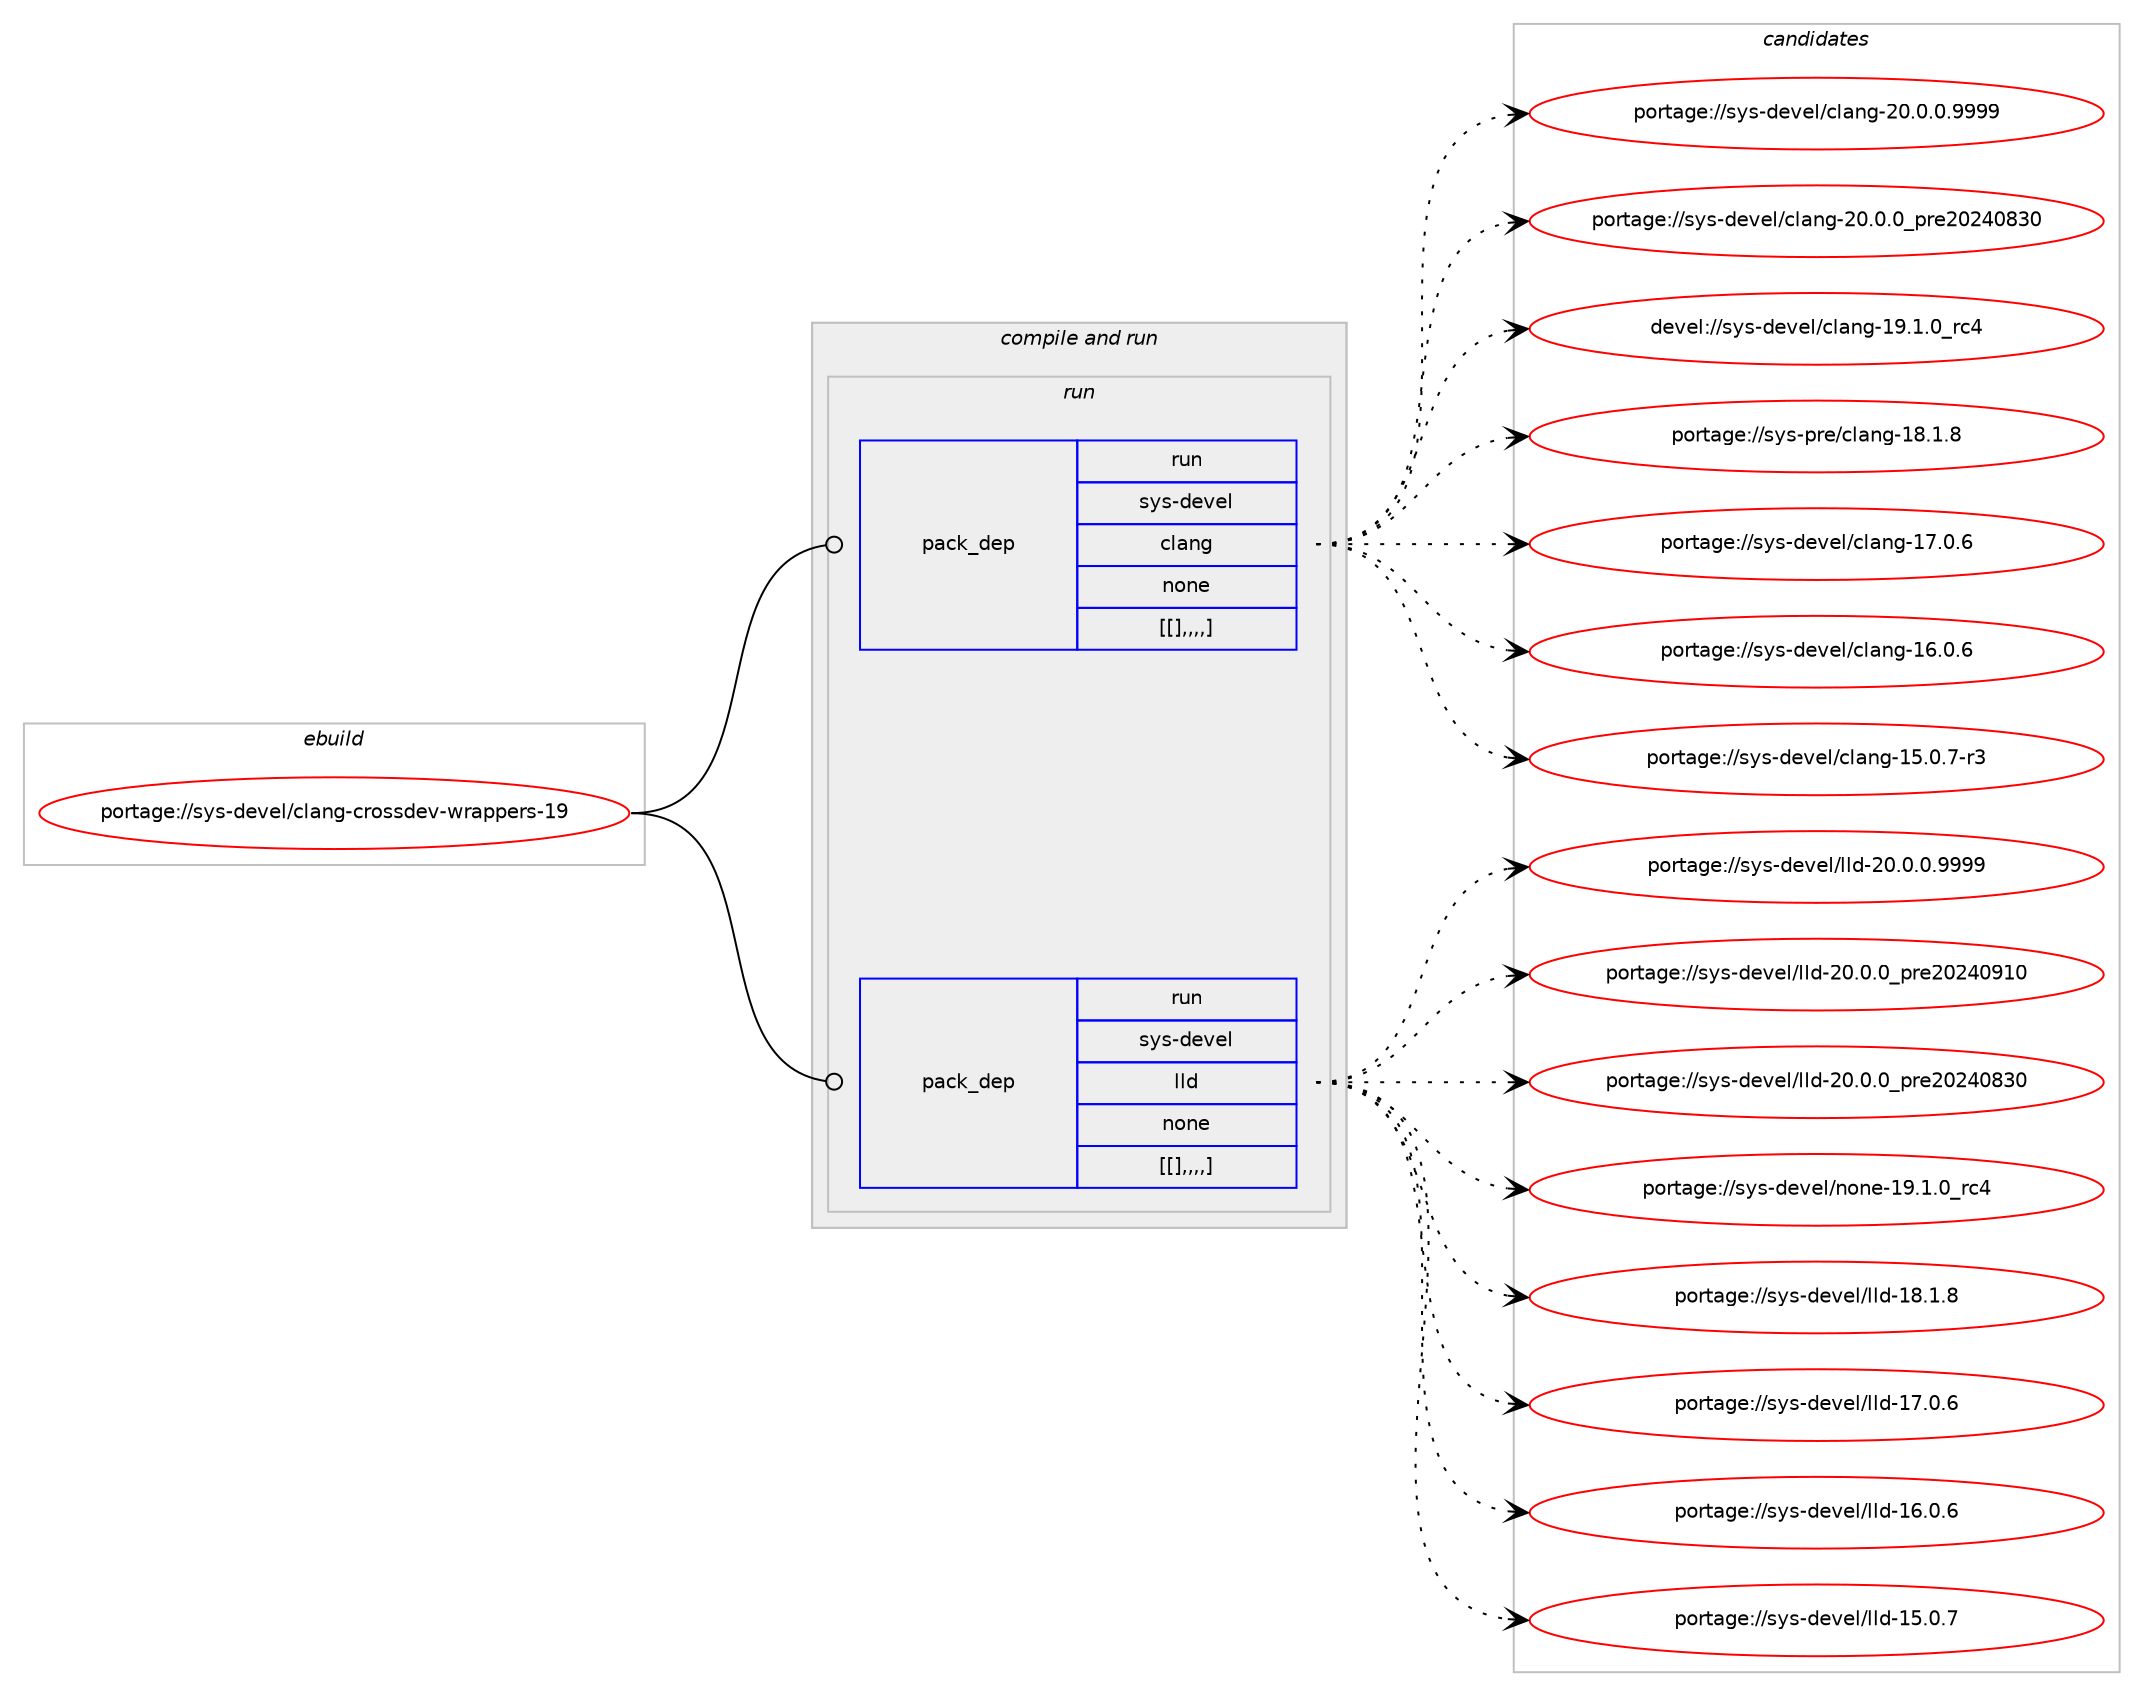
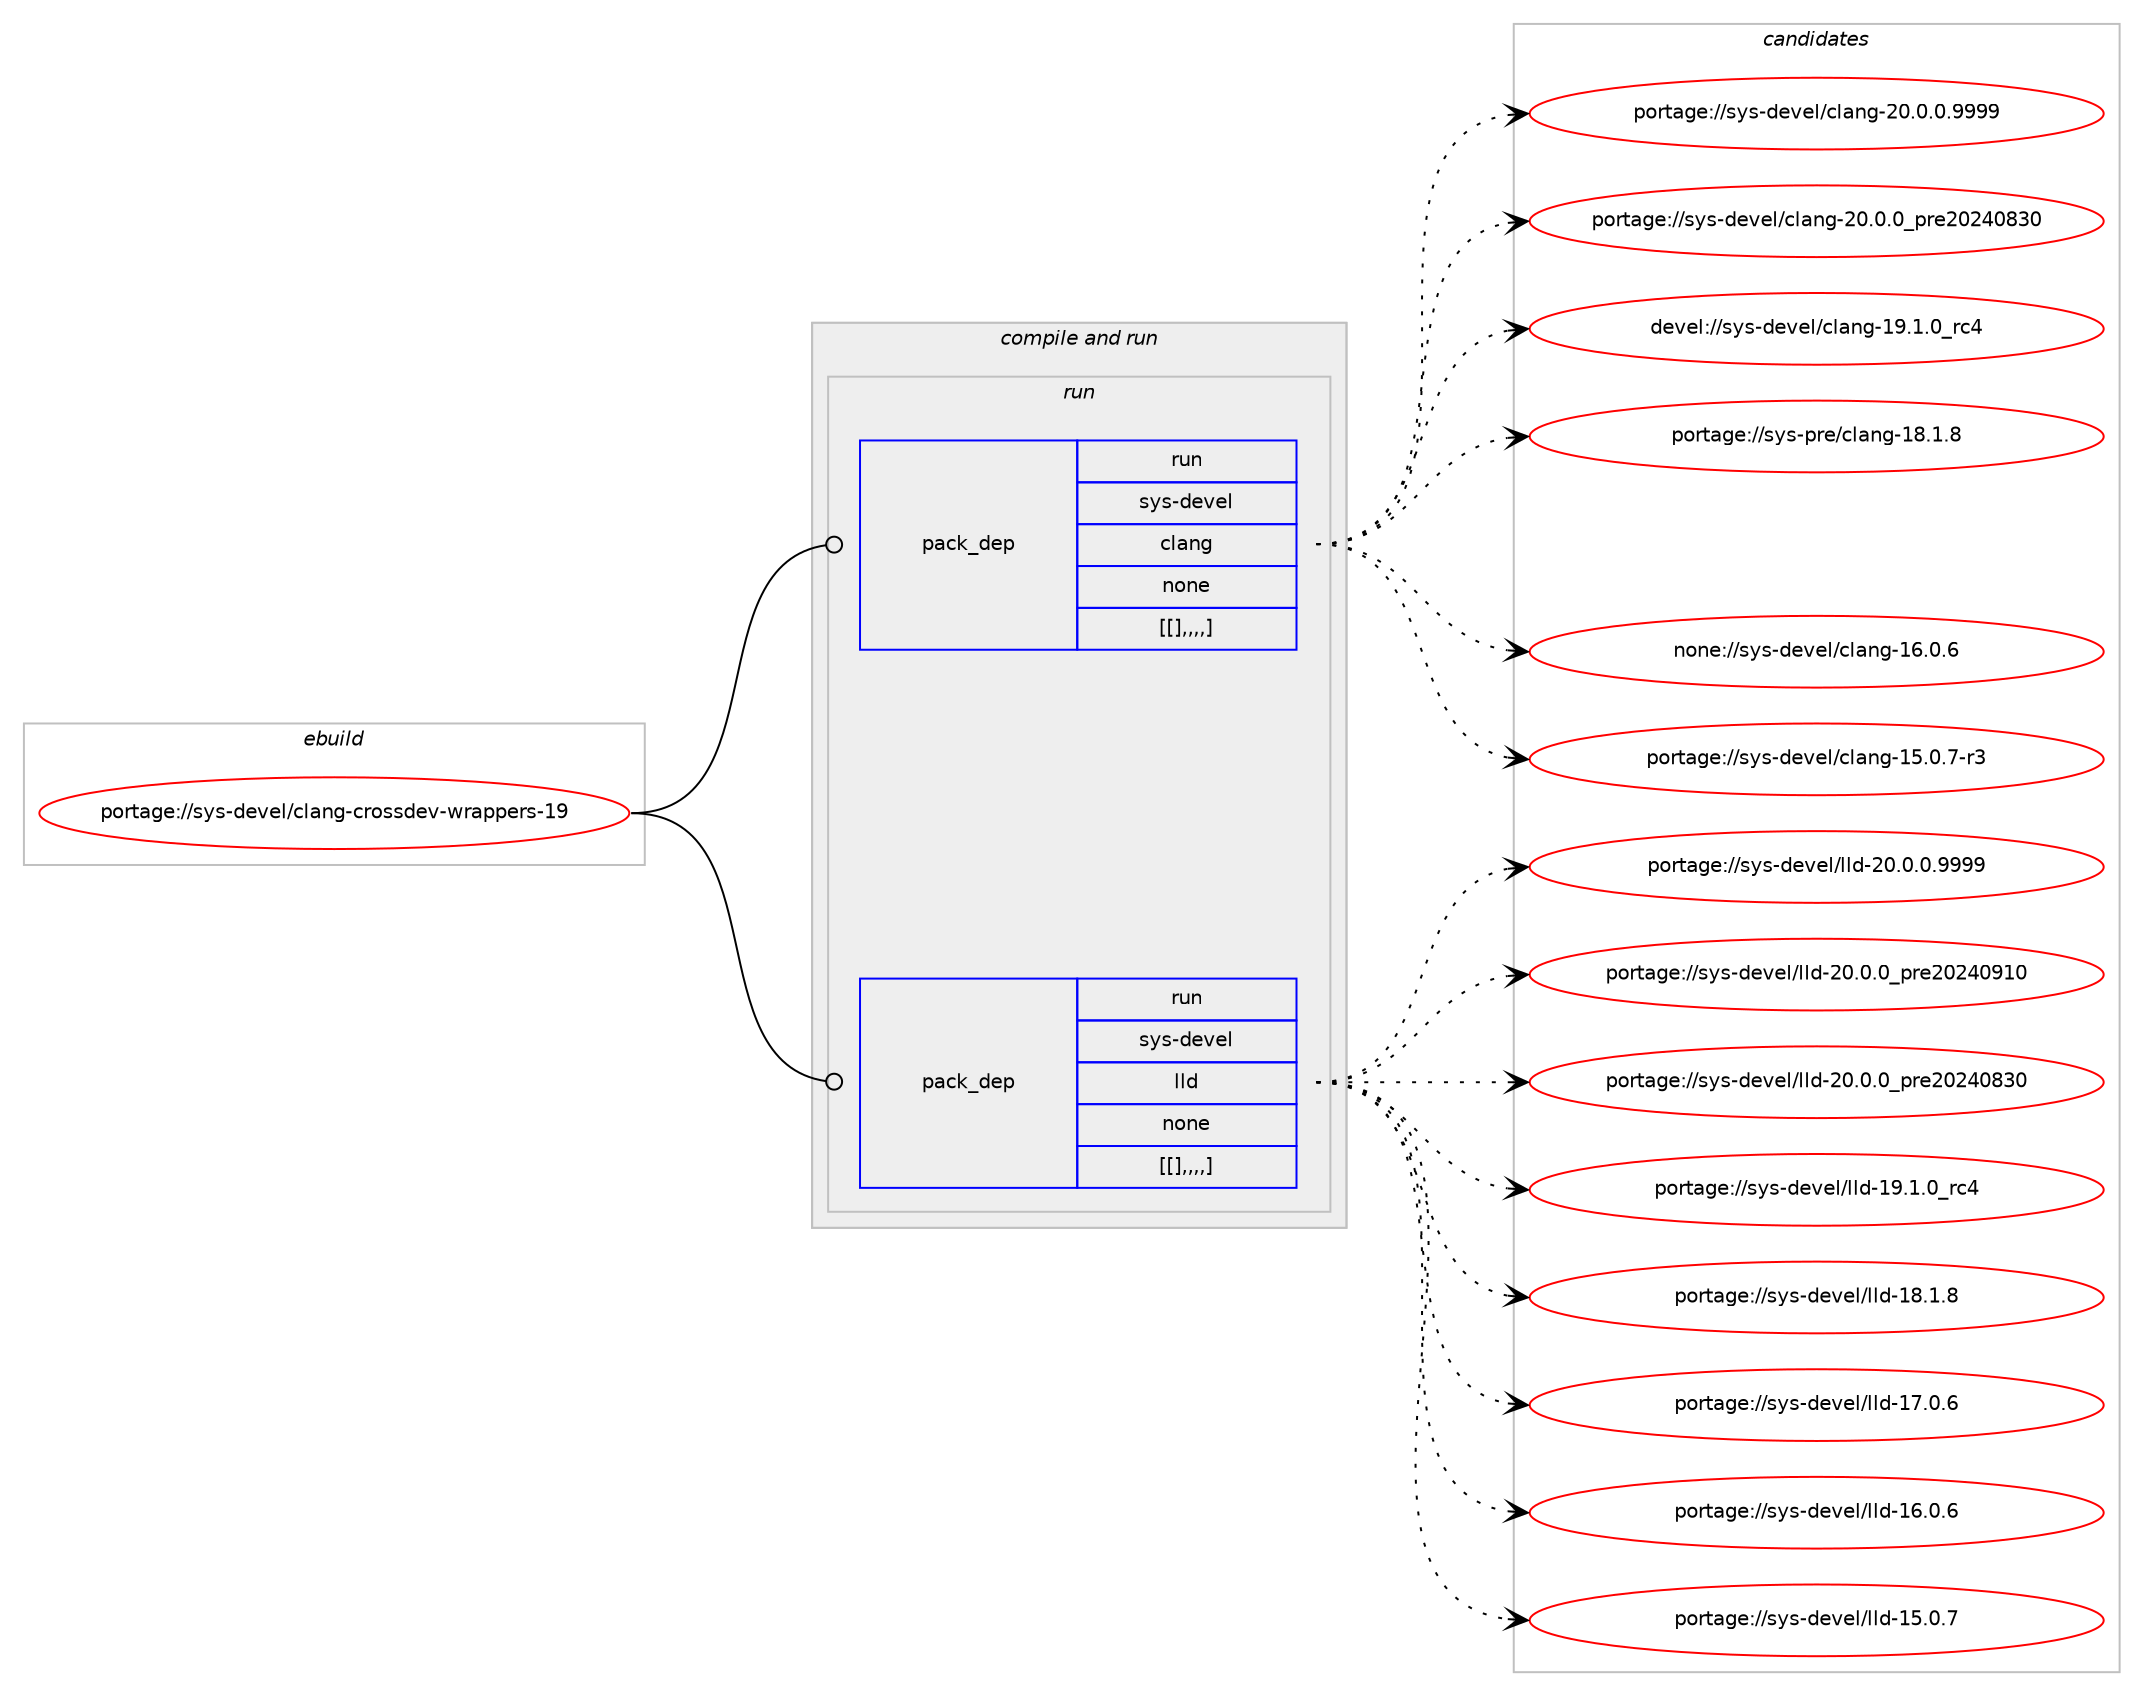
(1817, 544) -> none
(1817, 652) -> (1817, 652)
(1817, 1190) -> (1817, 1190)
